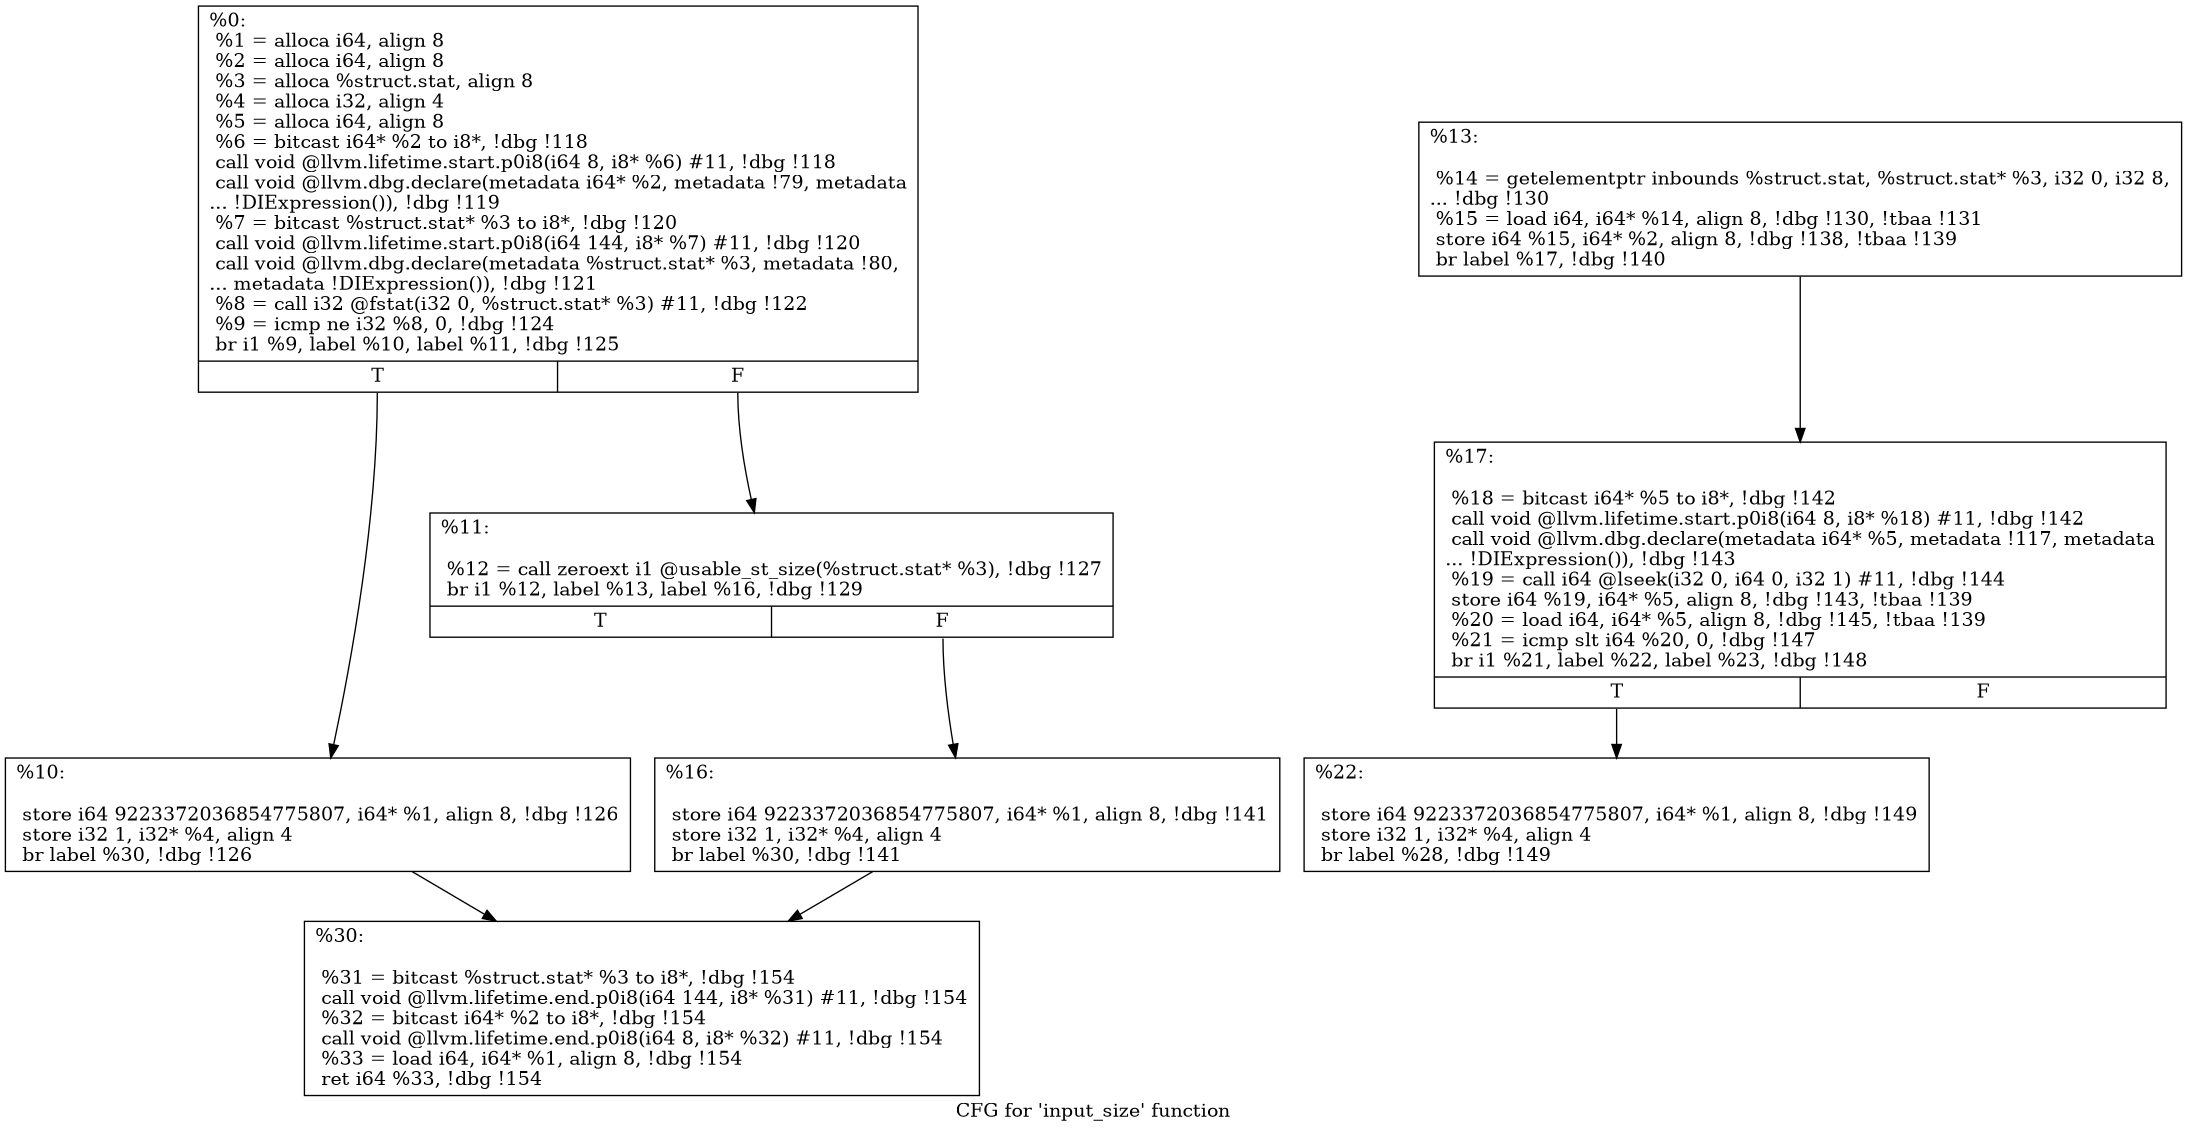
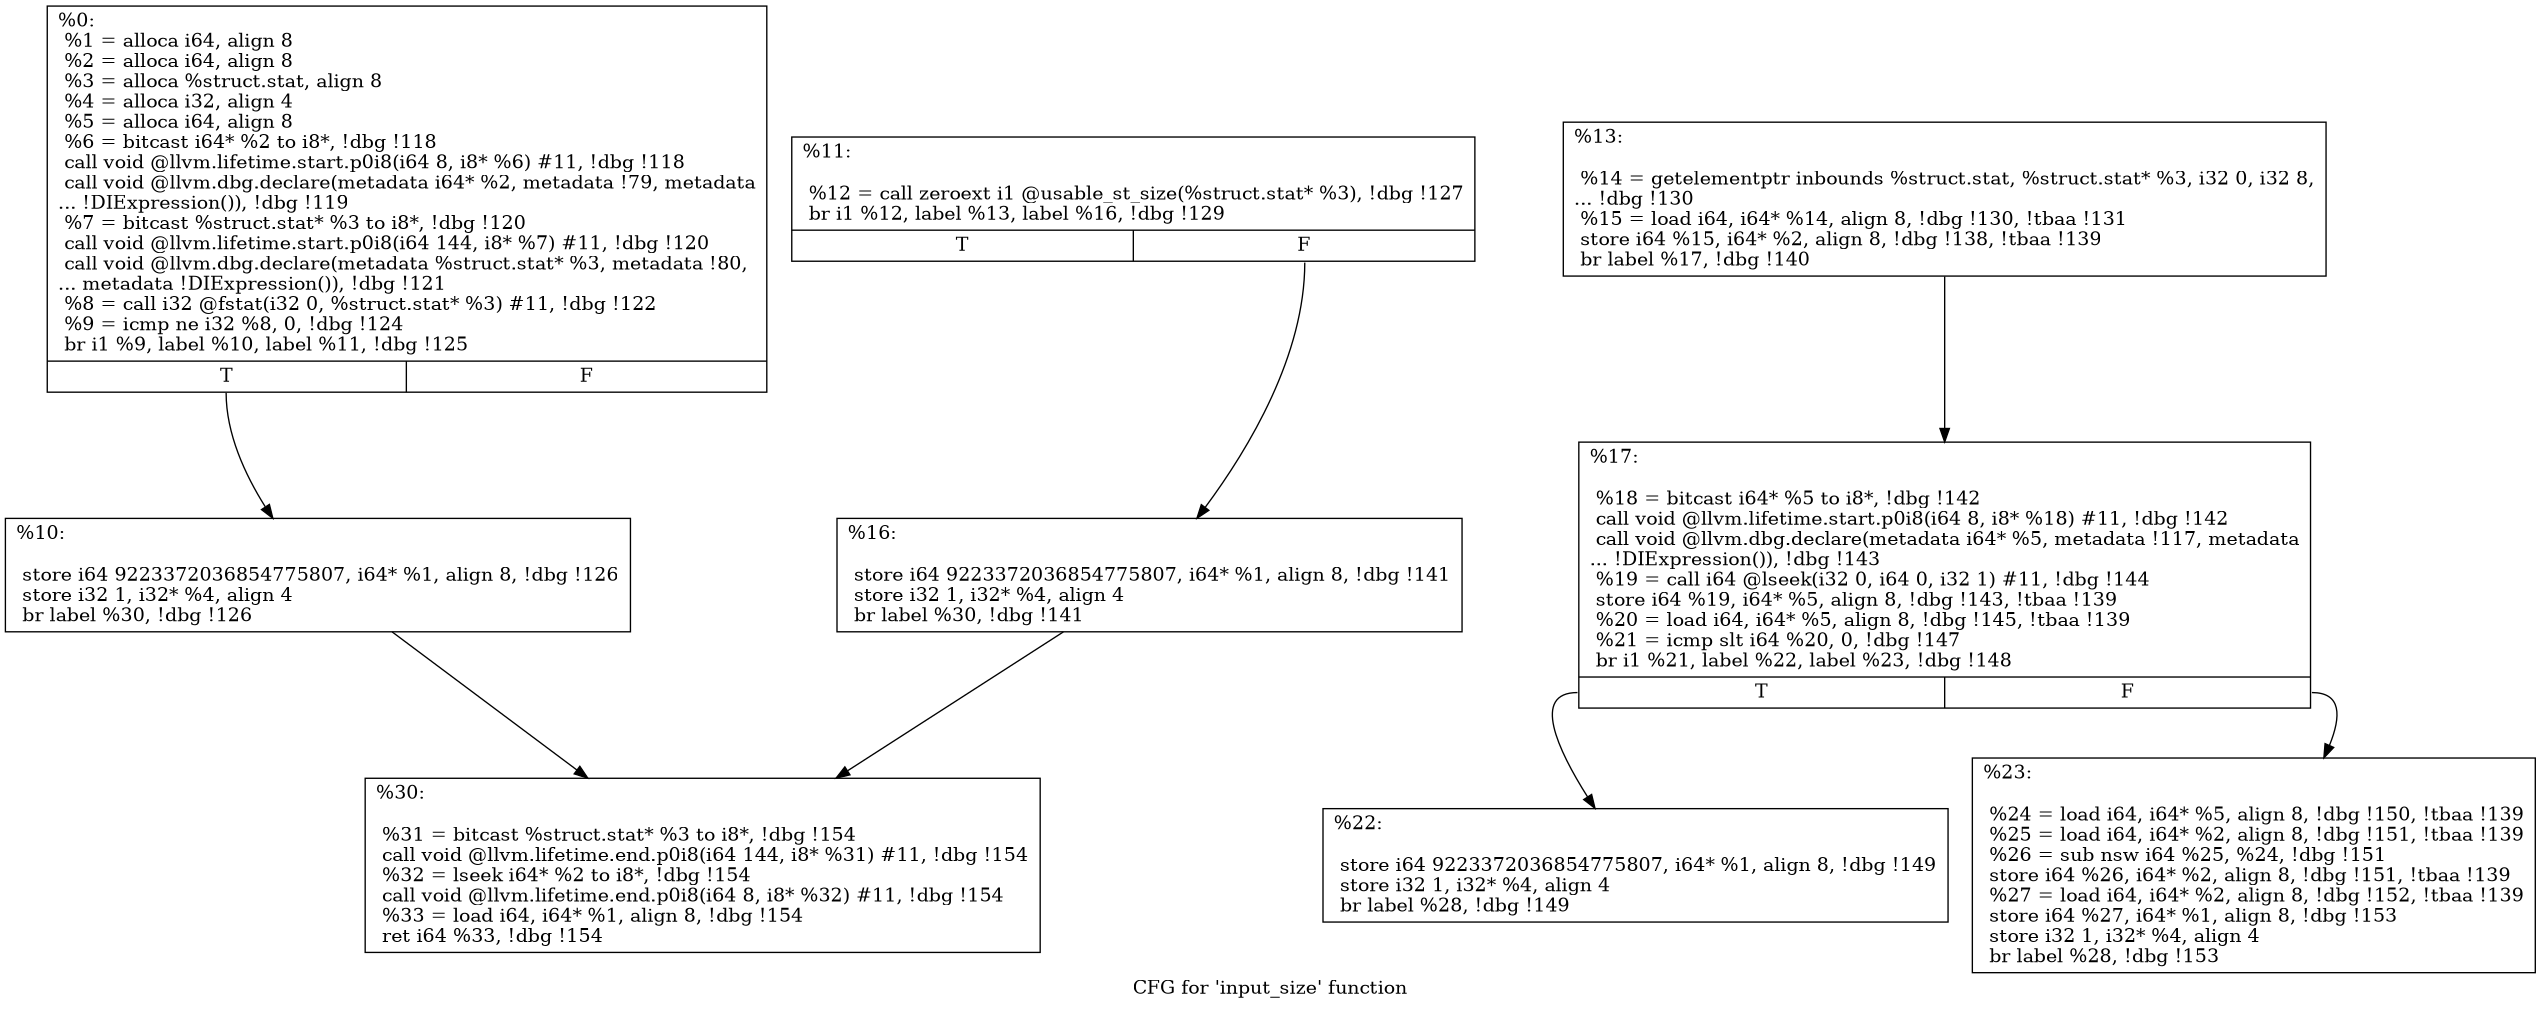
(742, 446) -> none
none -> (2254, 865)
(511, 1019) -> (564, 875)
